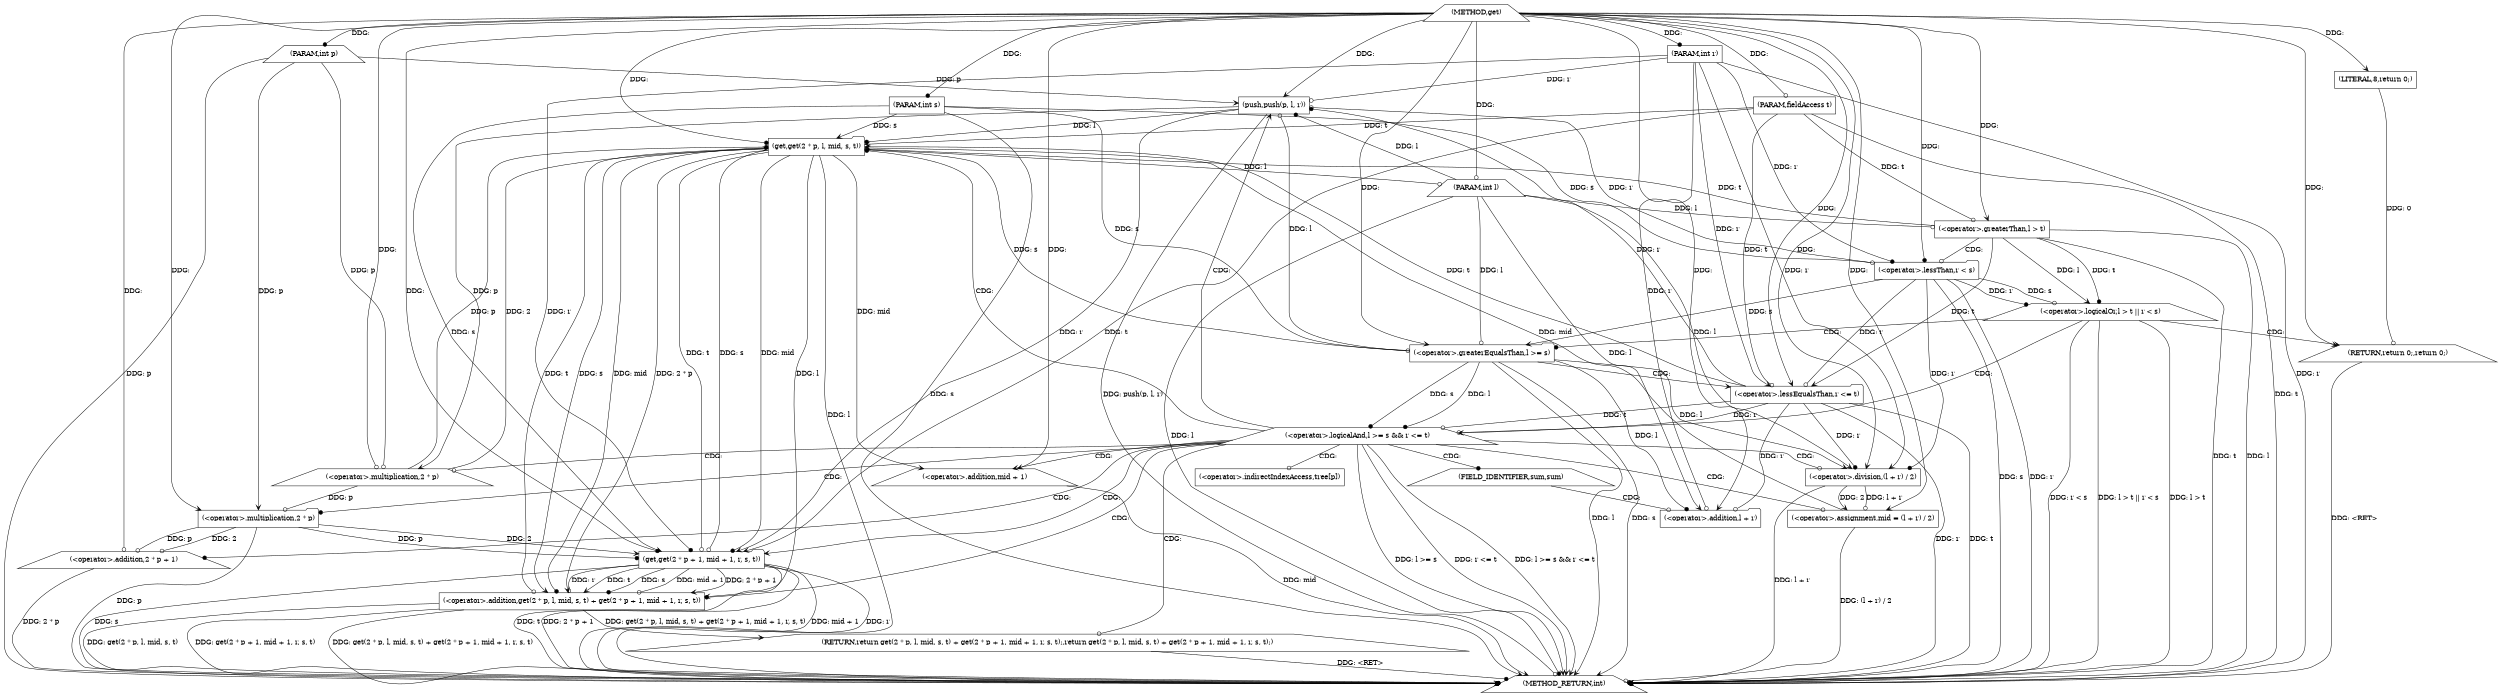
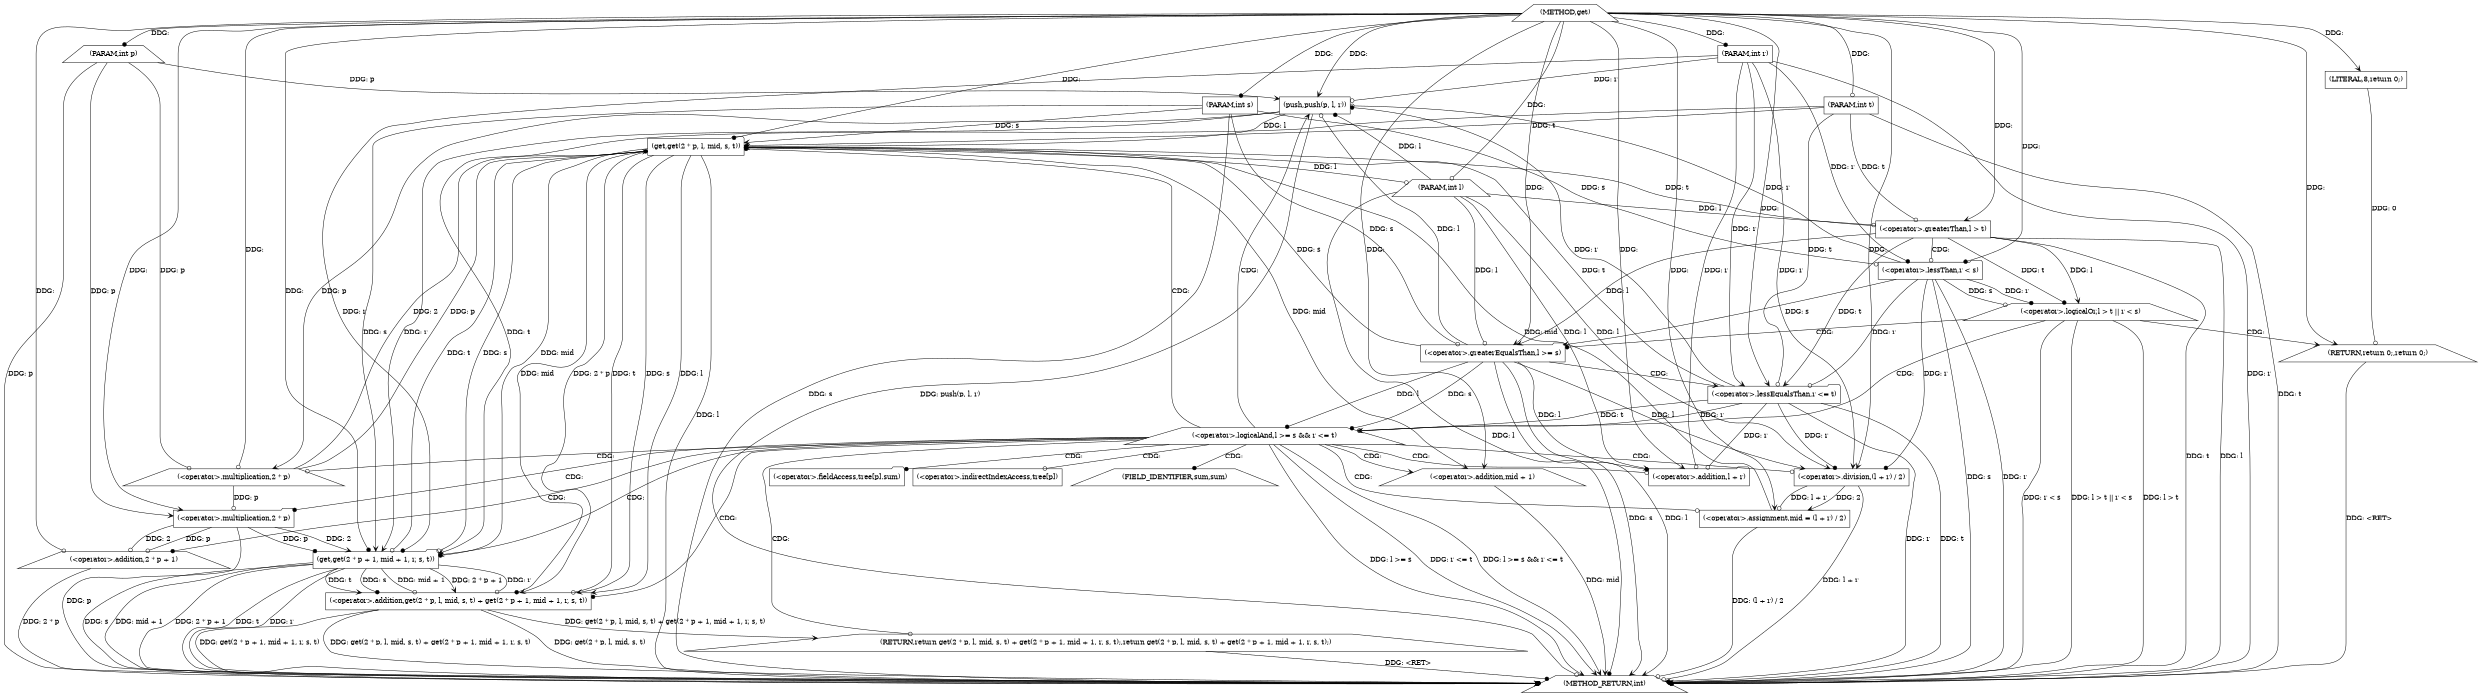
(1795, 105) -> (1851, 105)
none -> (1687, 255)
none -> (837, 477)
(1609, 498) -> (1488, 467)
